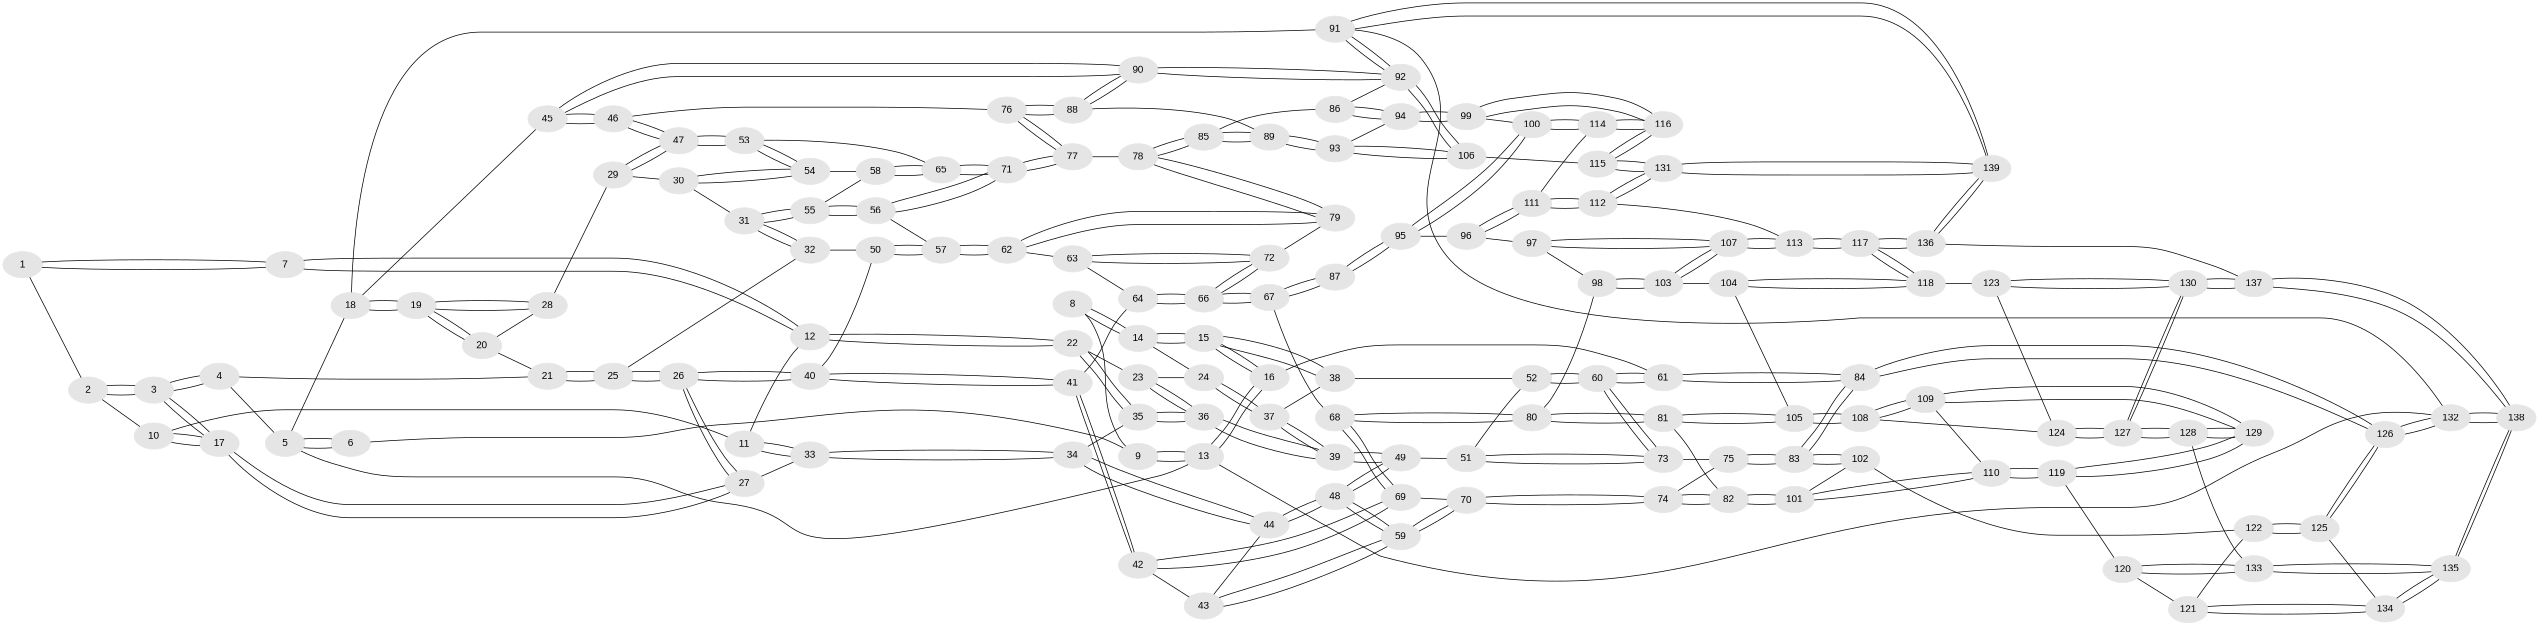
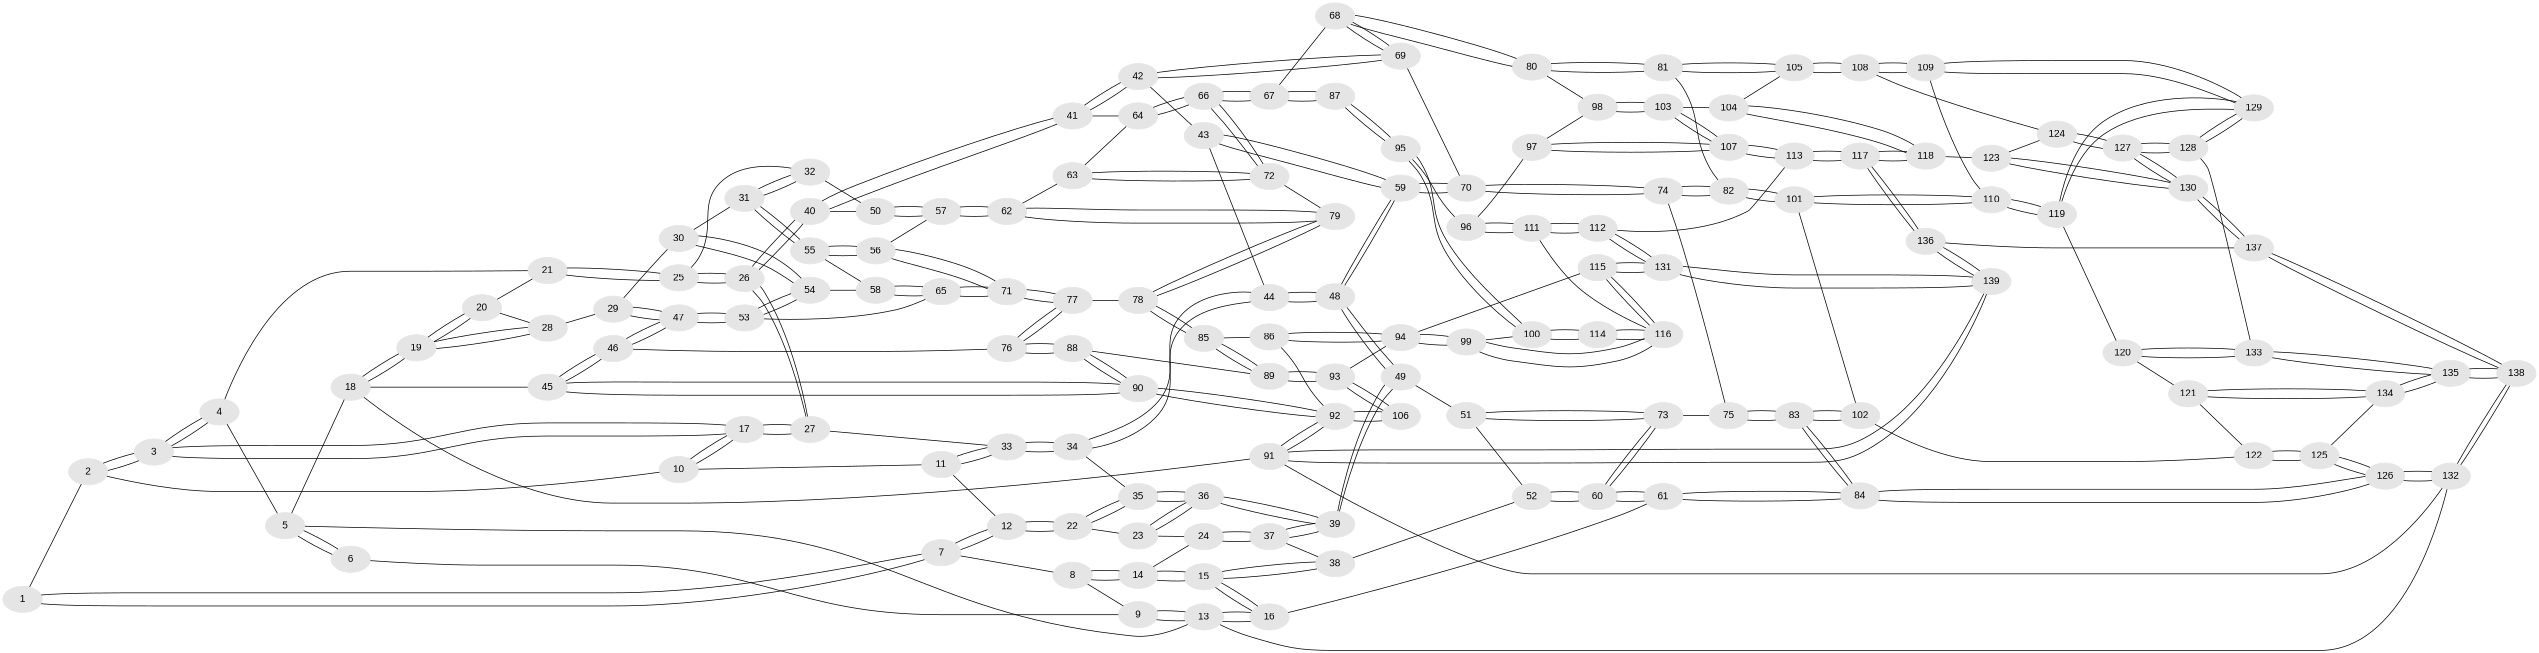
(1532, 160) -> (1507, 300)
(1559, 167) -> (1585, 293)
none -> (1007, 564)
